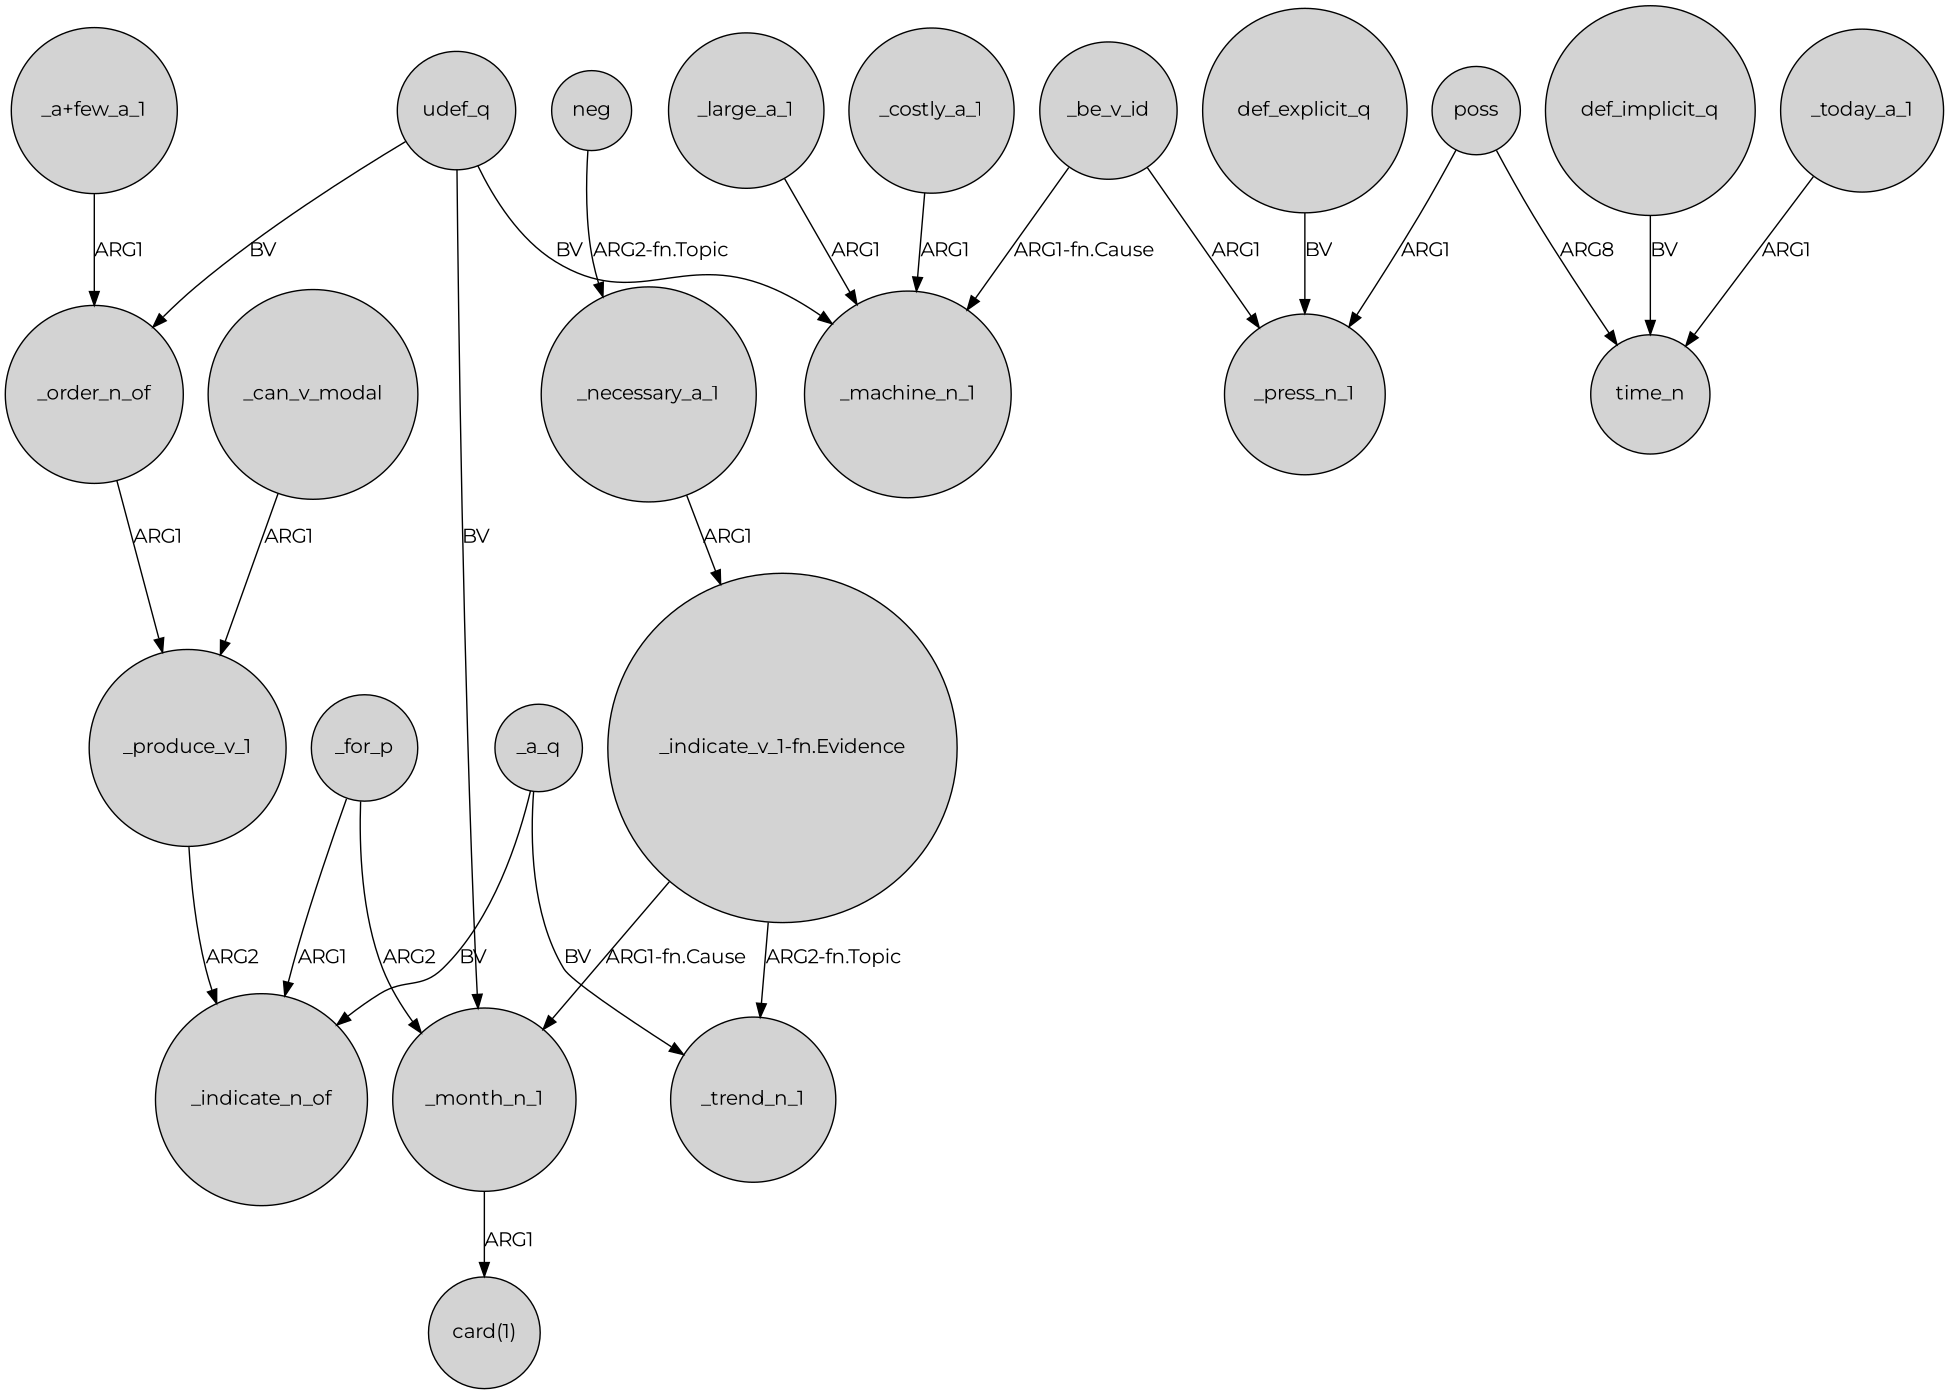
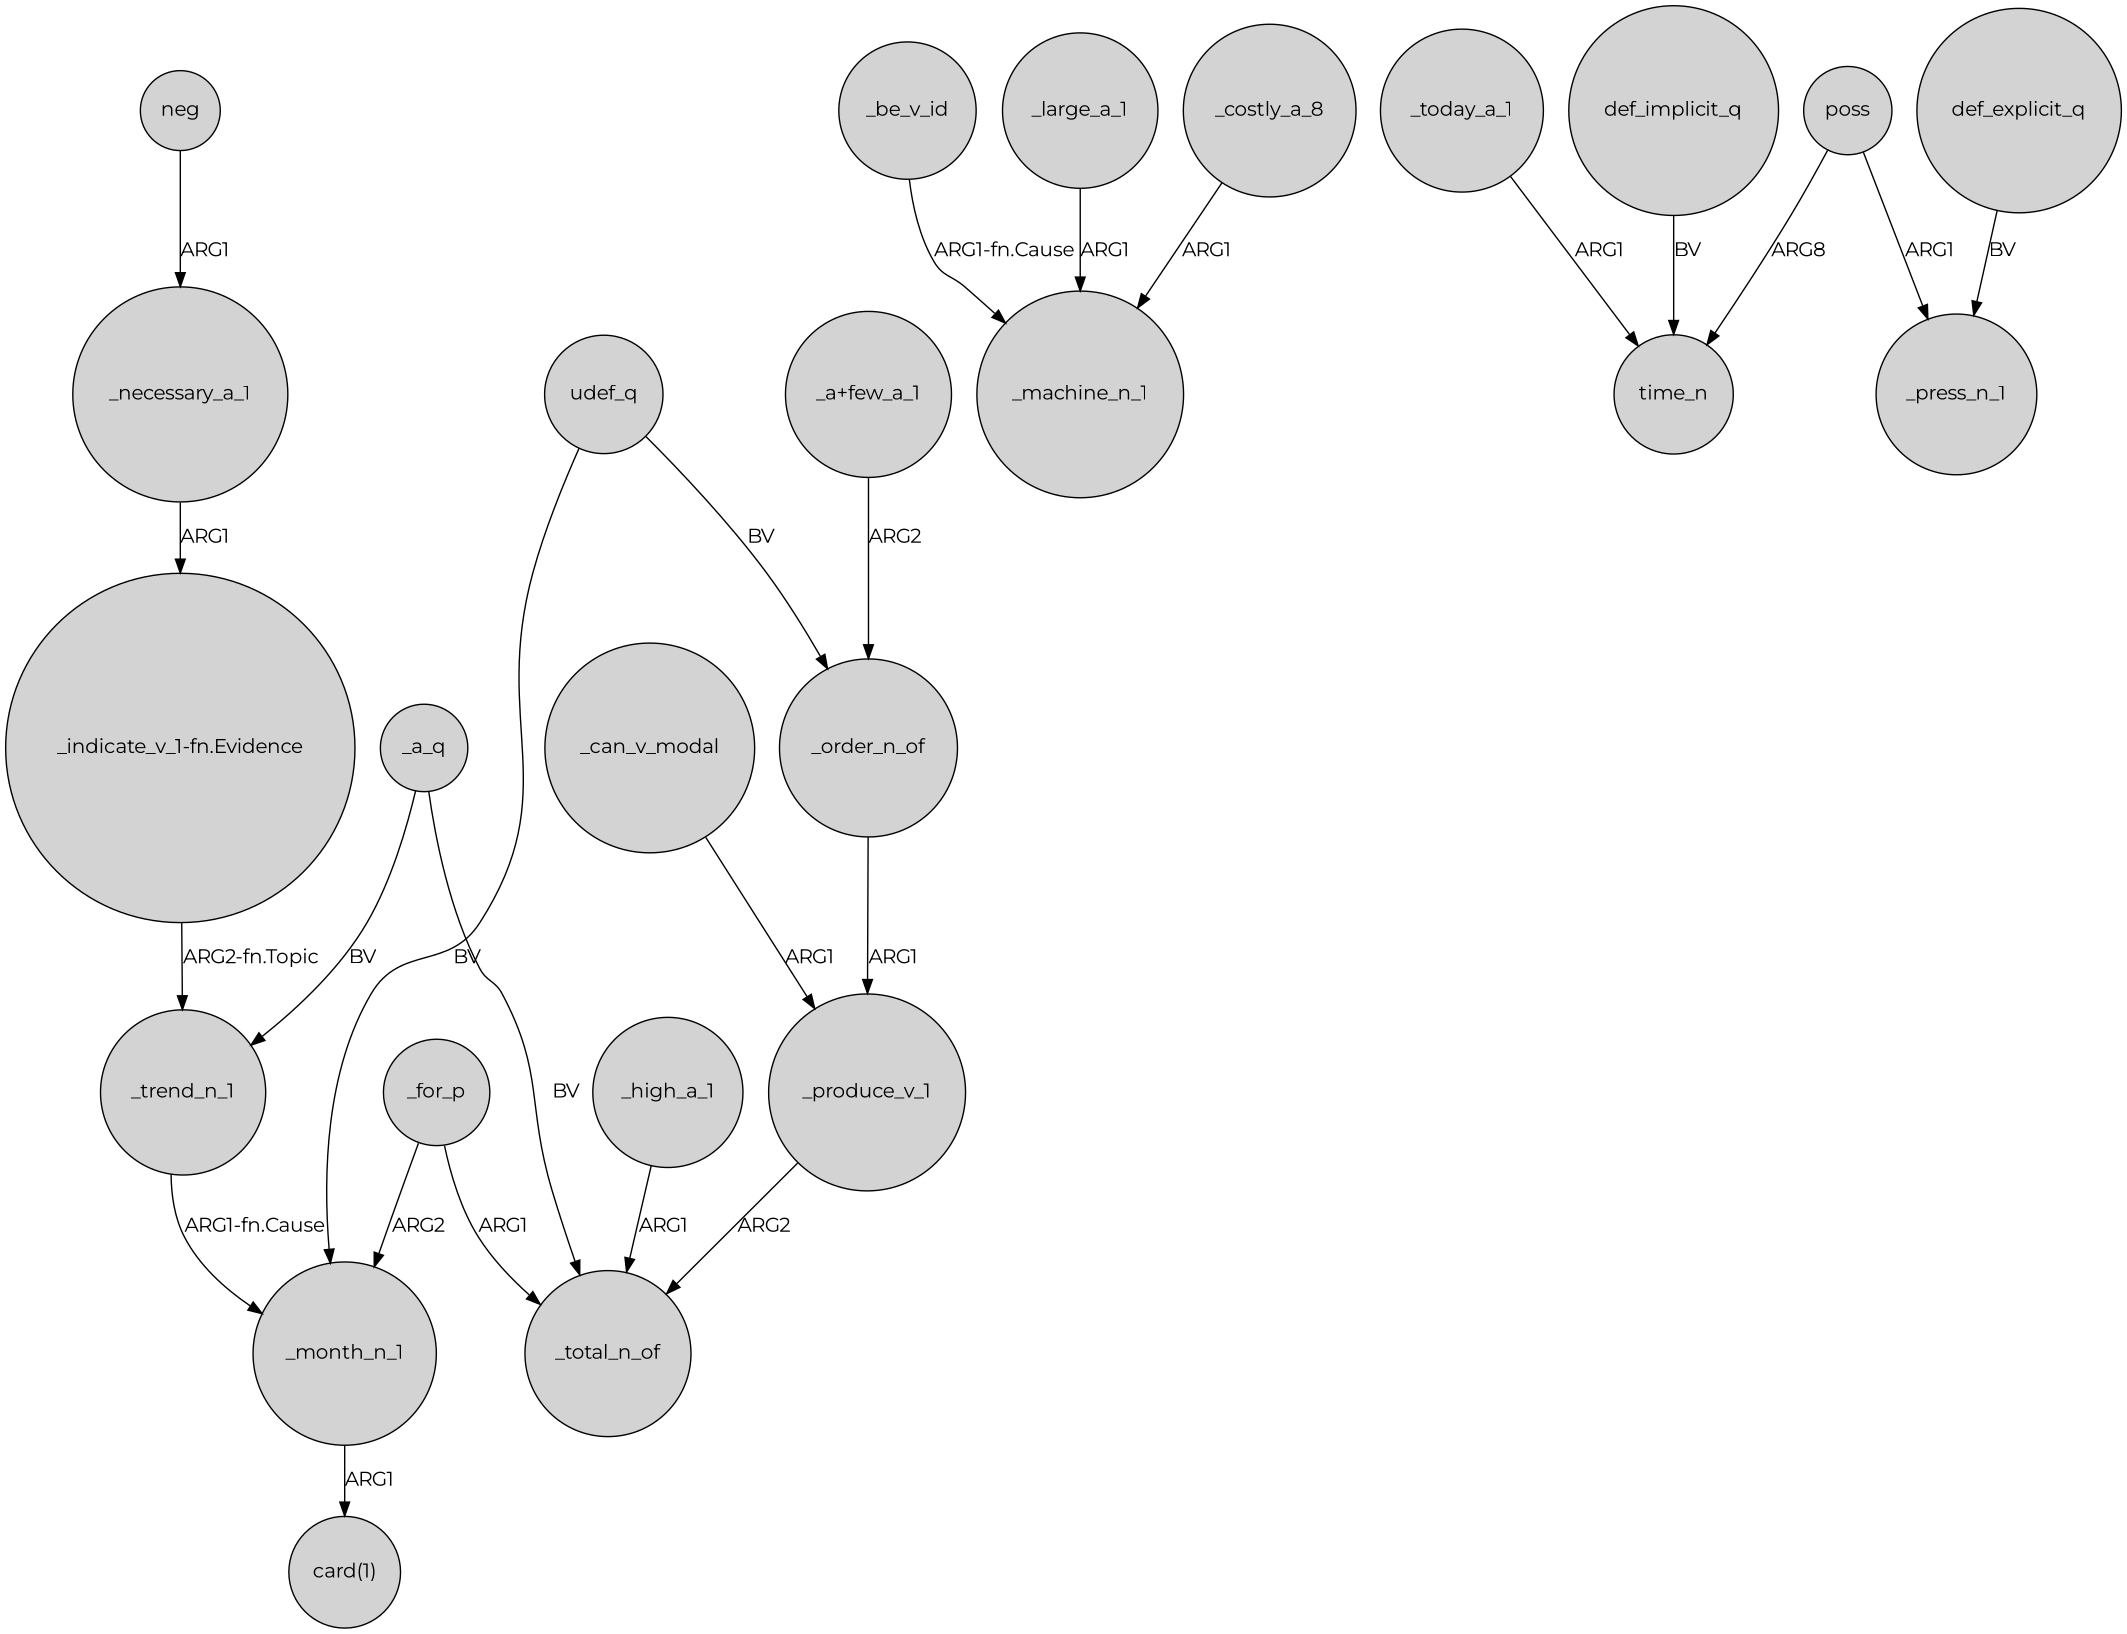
(932, 111) -> (1270, 111)
(1199, 242) -> none
(119, 251) -> (896, 538)
(661, 251) -> (205, 251)
(628, 282) -> none
(611, 950) -> (192, 1250)
none -> (668, 1092)
(261, 1100) -> (608, 1354)
